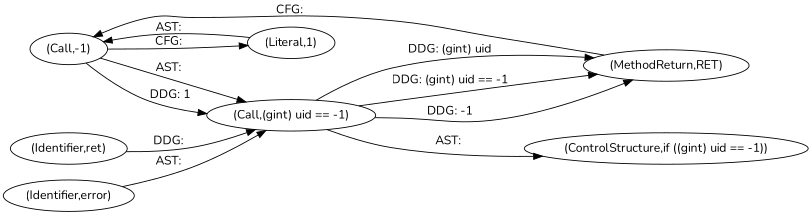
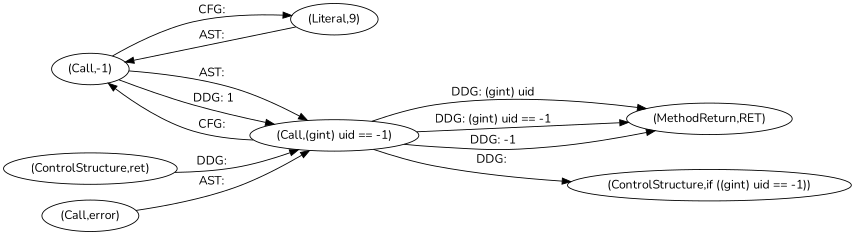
(353, 18) -> (180, 126)
(291, 43) -> (334, 19)
(450, 141) -> (493, 159)
(69, 149) -> (90, 169)
(69, 196) -> (90, 216)
